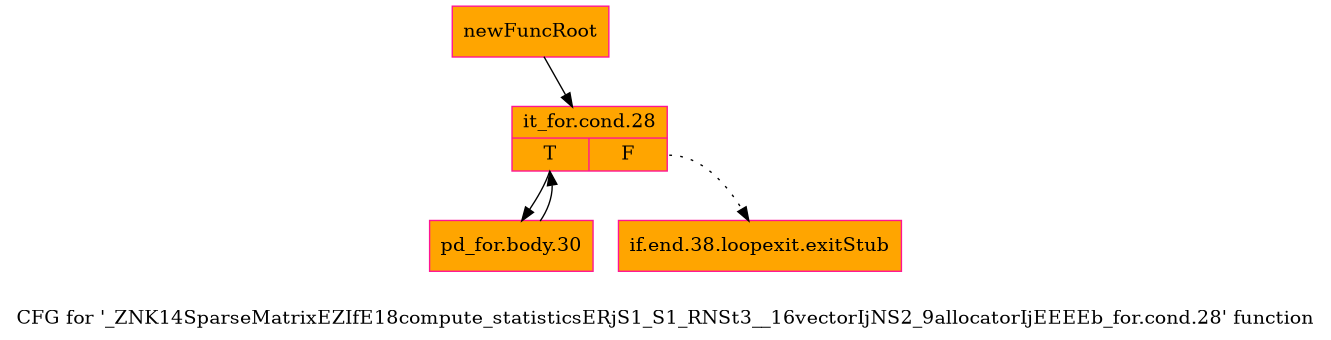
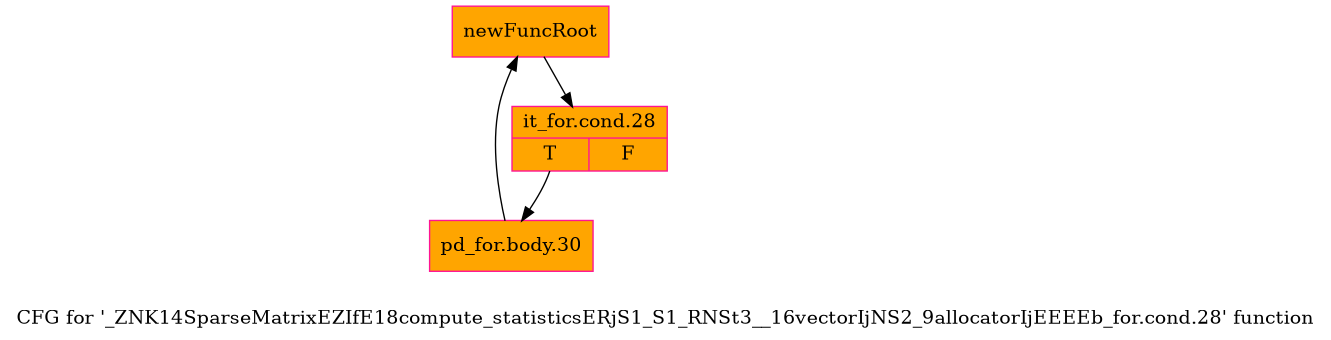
(549, 204) -> (496, 144)
(760, 246) -> none
